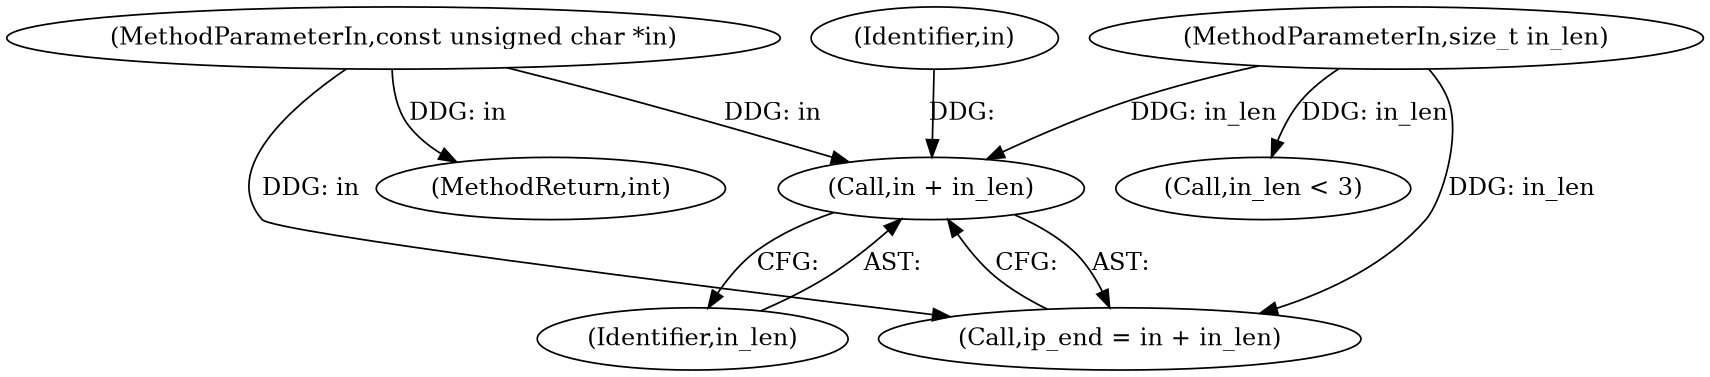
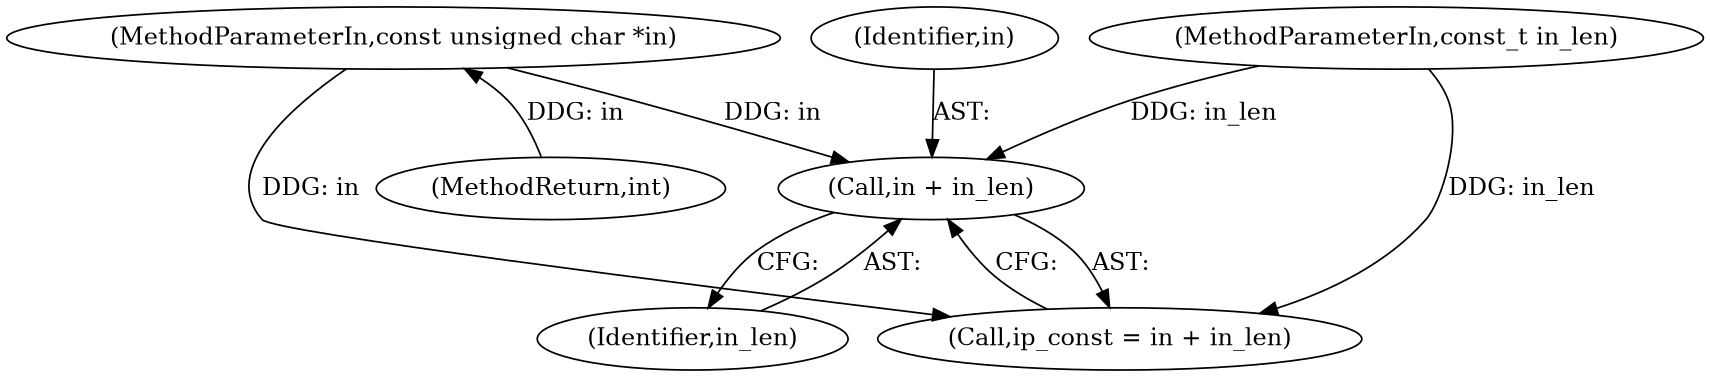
(1396, 38) -> (1396, 38)
(966, 113) -> (966, 113)
(404, 119) -> (517, 112)
(1263, 188) -> none
(1120, 339) -> (1120, 339)
